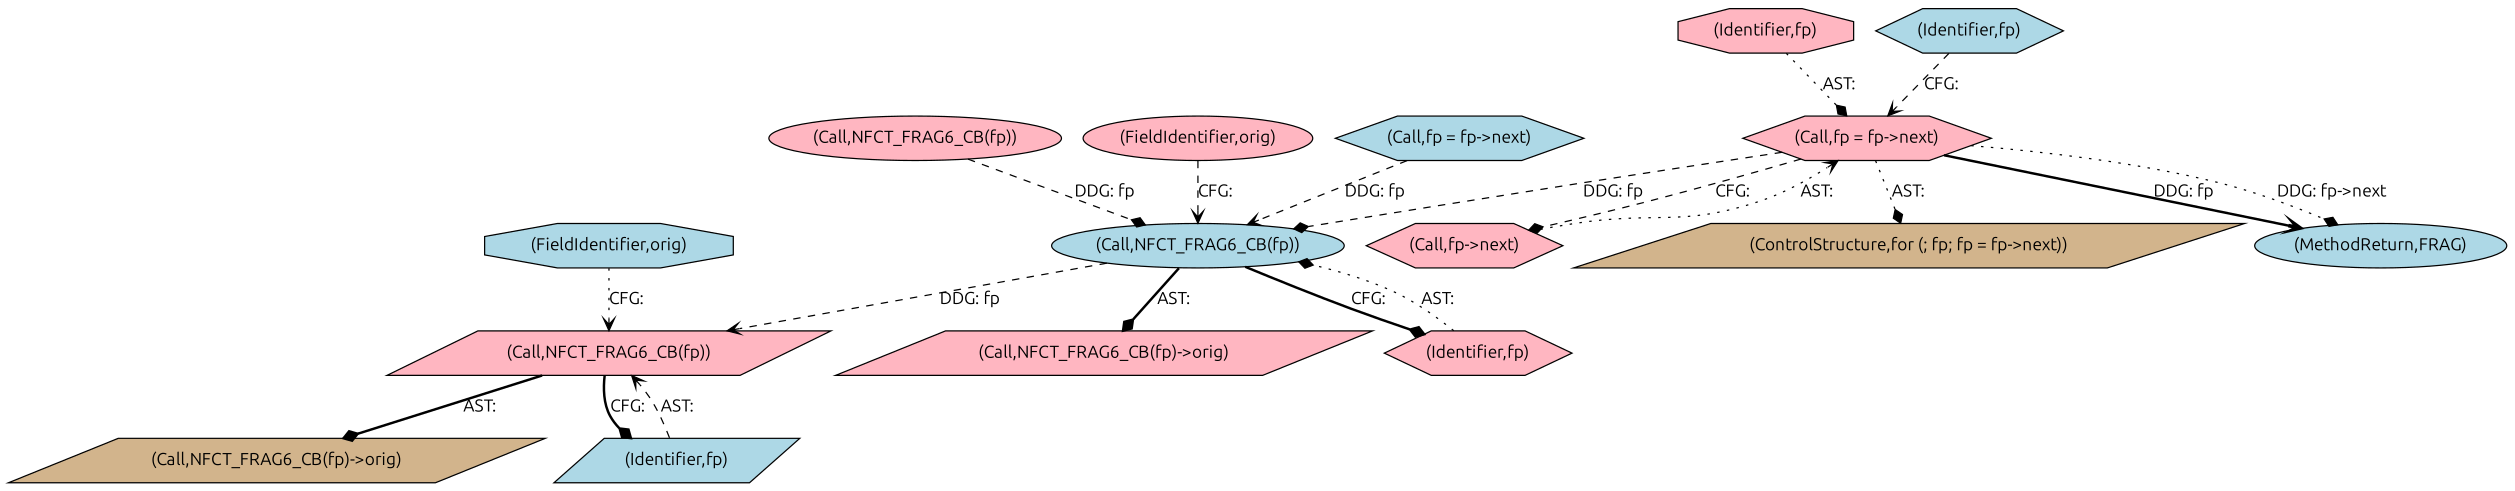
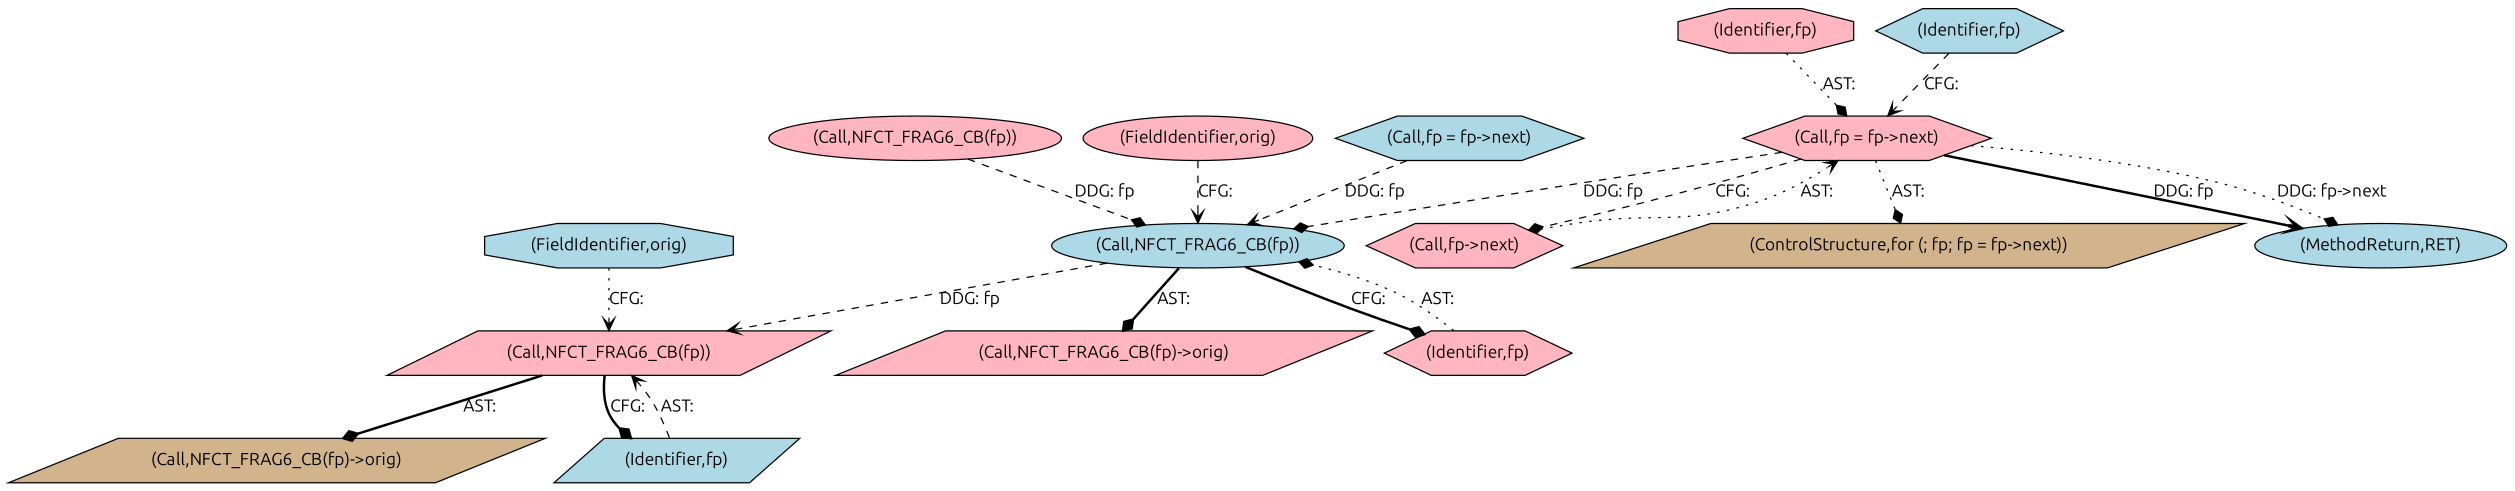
(2381, 246) -> (2381, 246)
